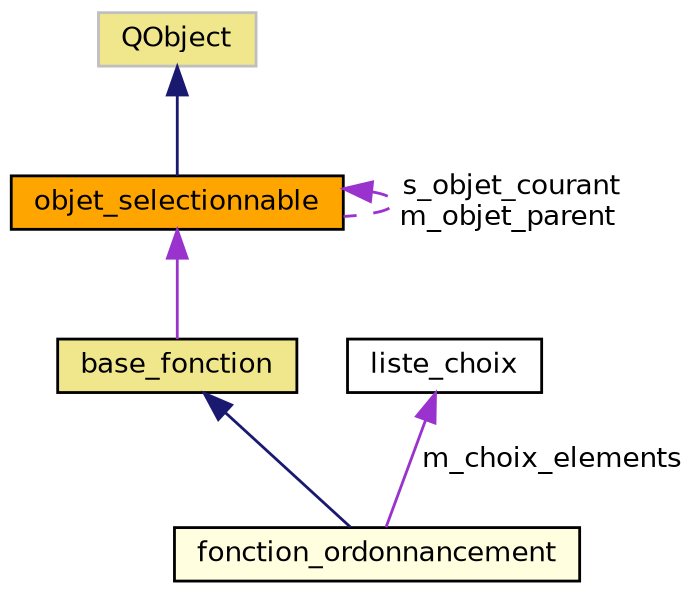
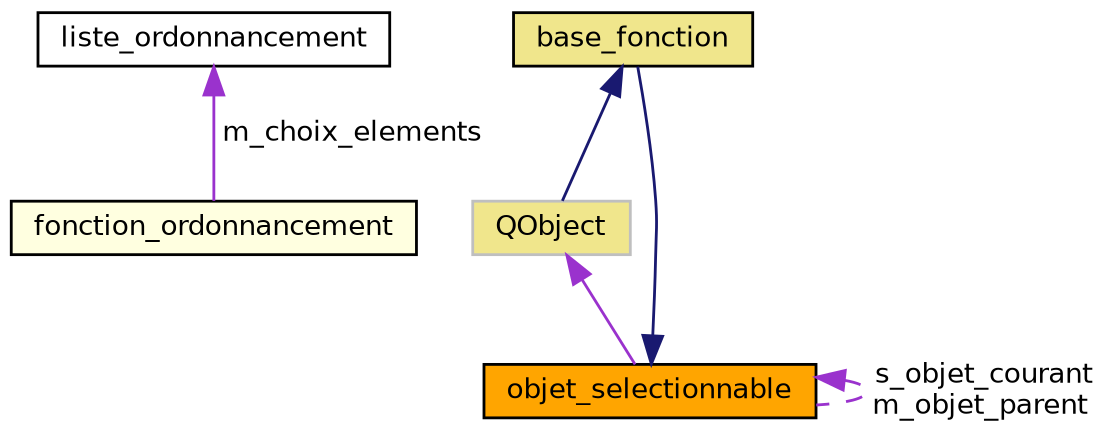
(177, 136) -> (609, 322)
(177, 299) -> (656, 201)
(445, 366) -> (214, 39)
(288, 470) -> (586, 147)
